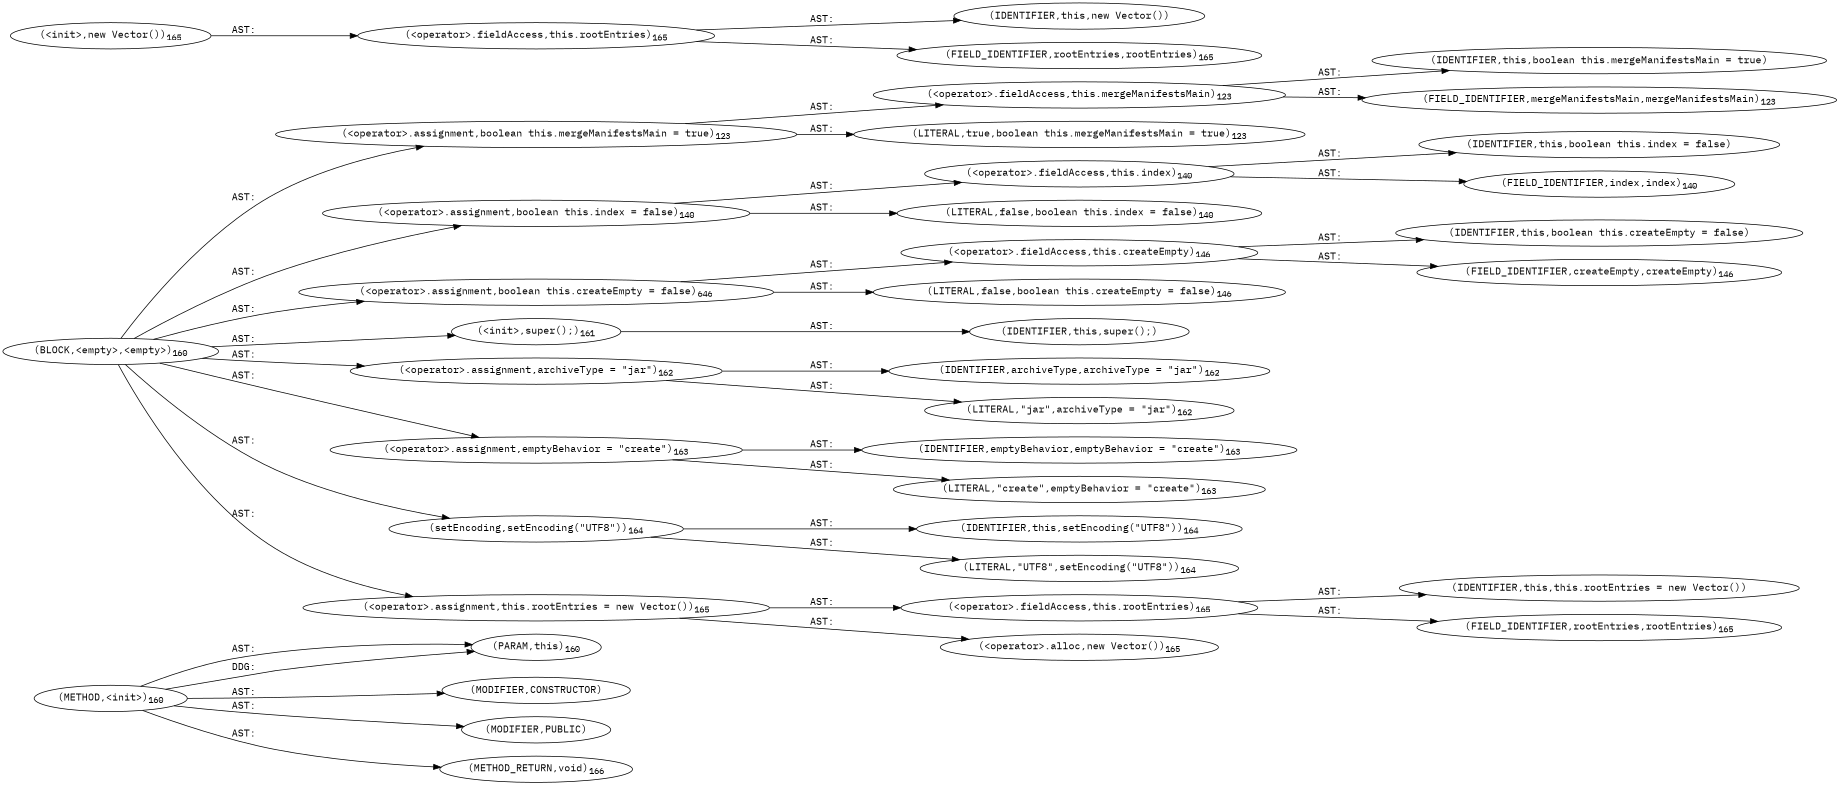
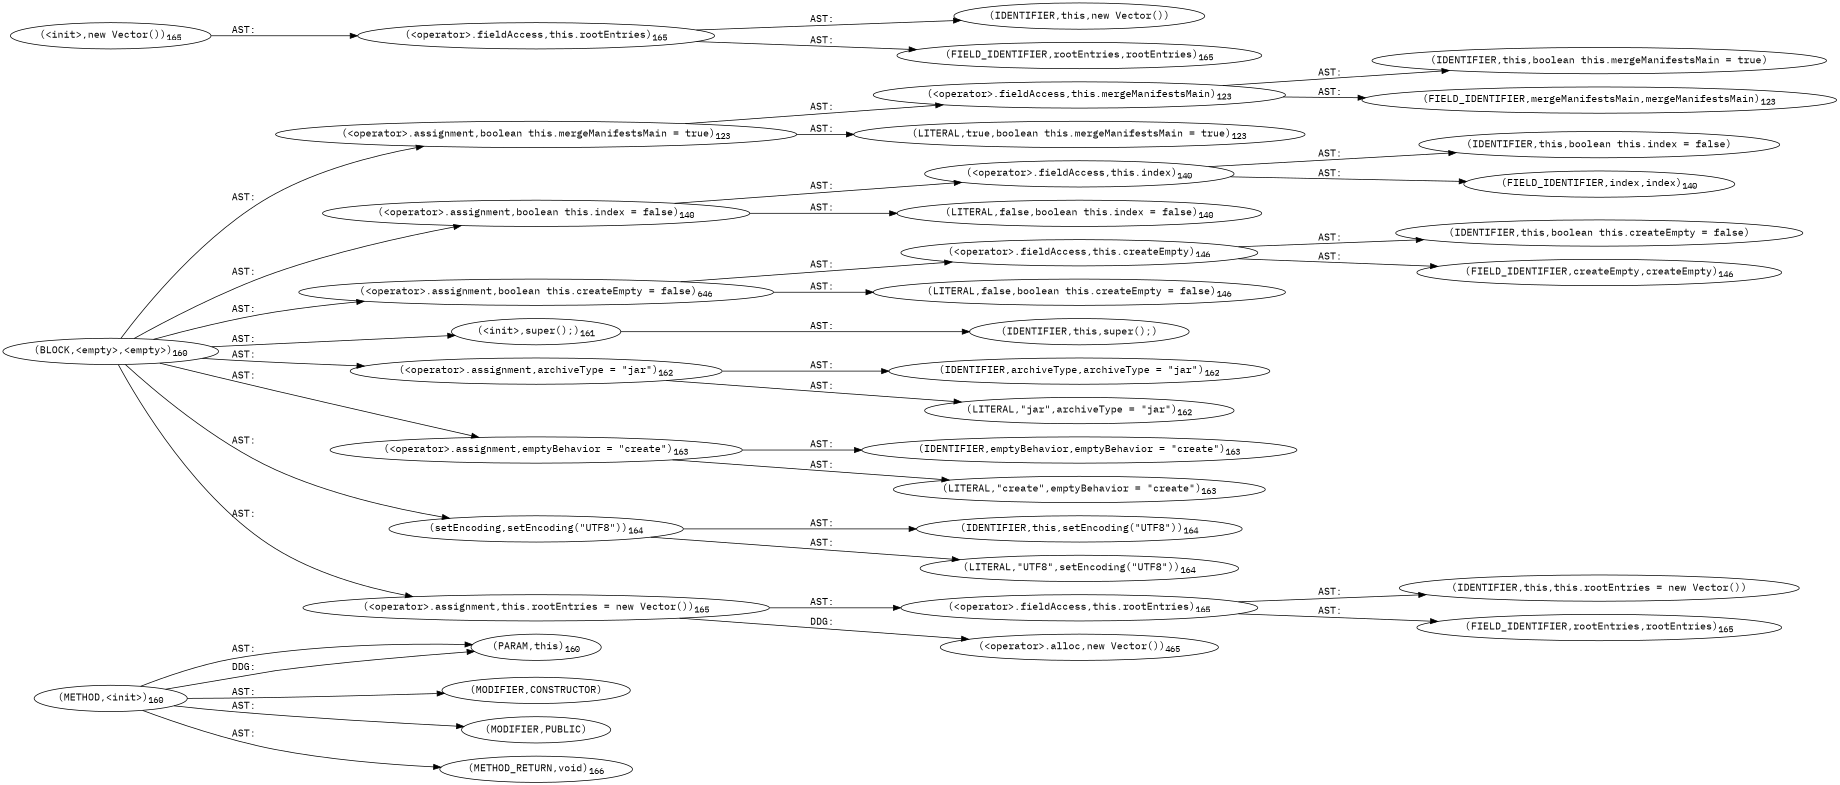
(825, 622) -> (825, 622)
(1173, 646) -> (1173, 646)
